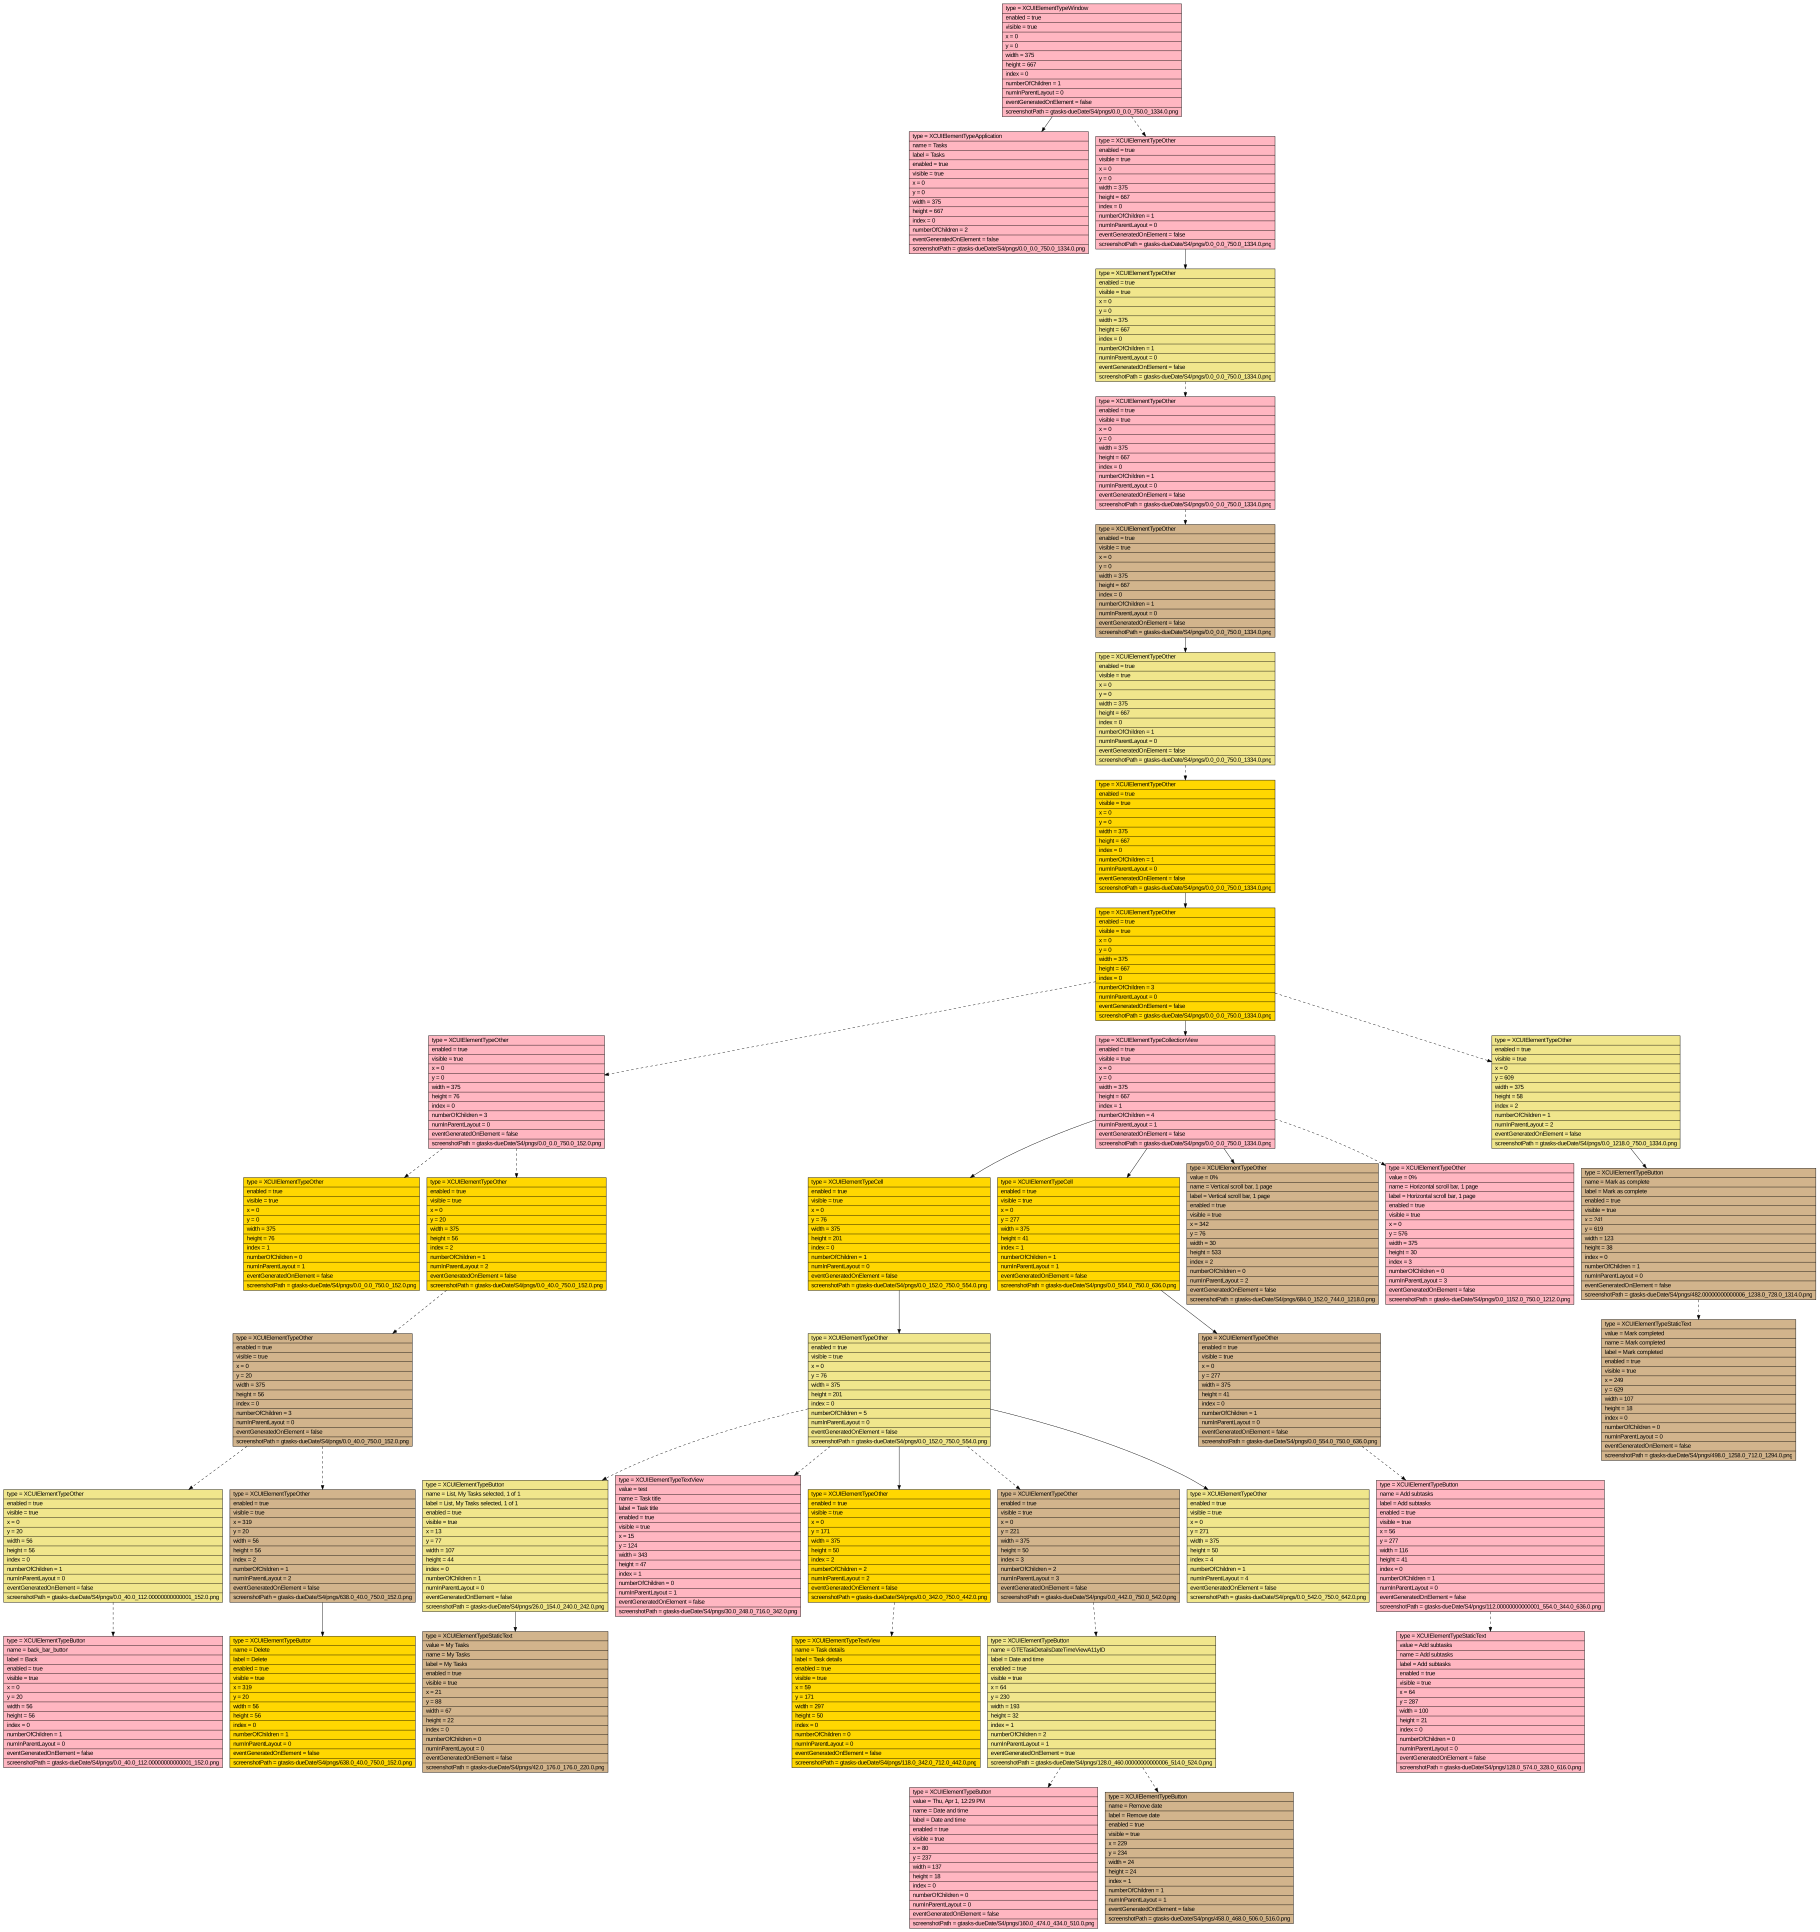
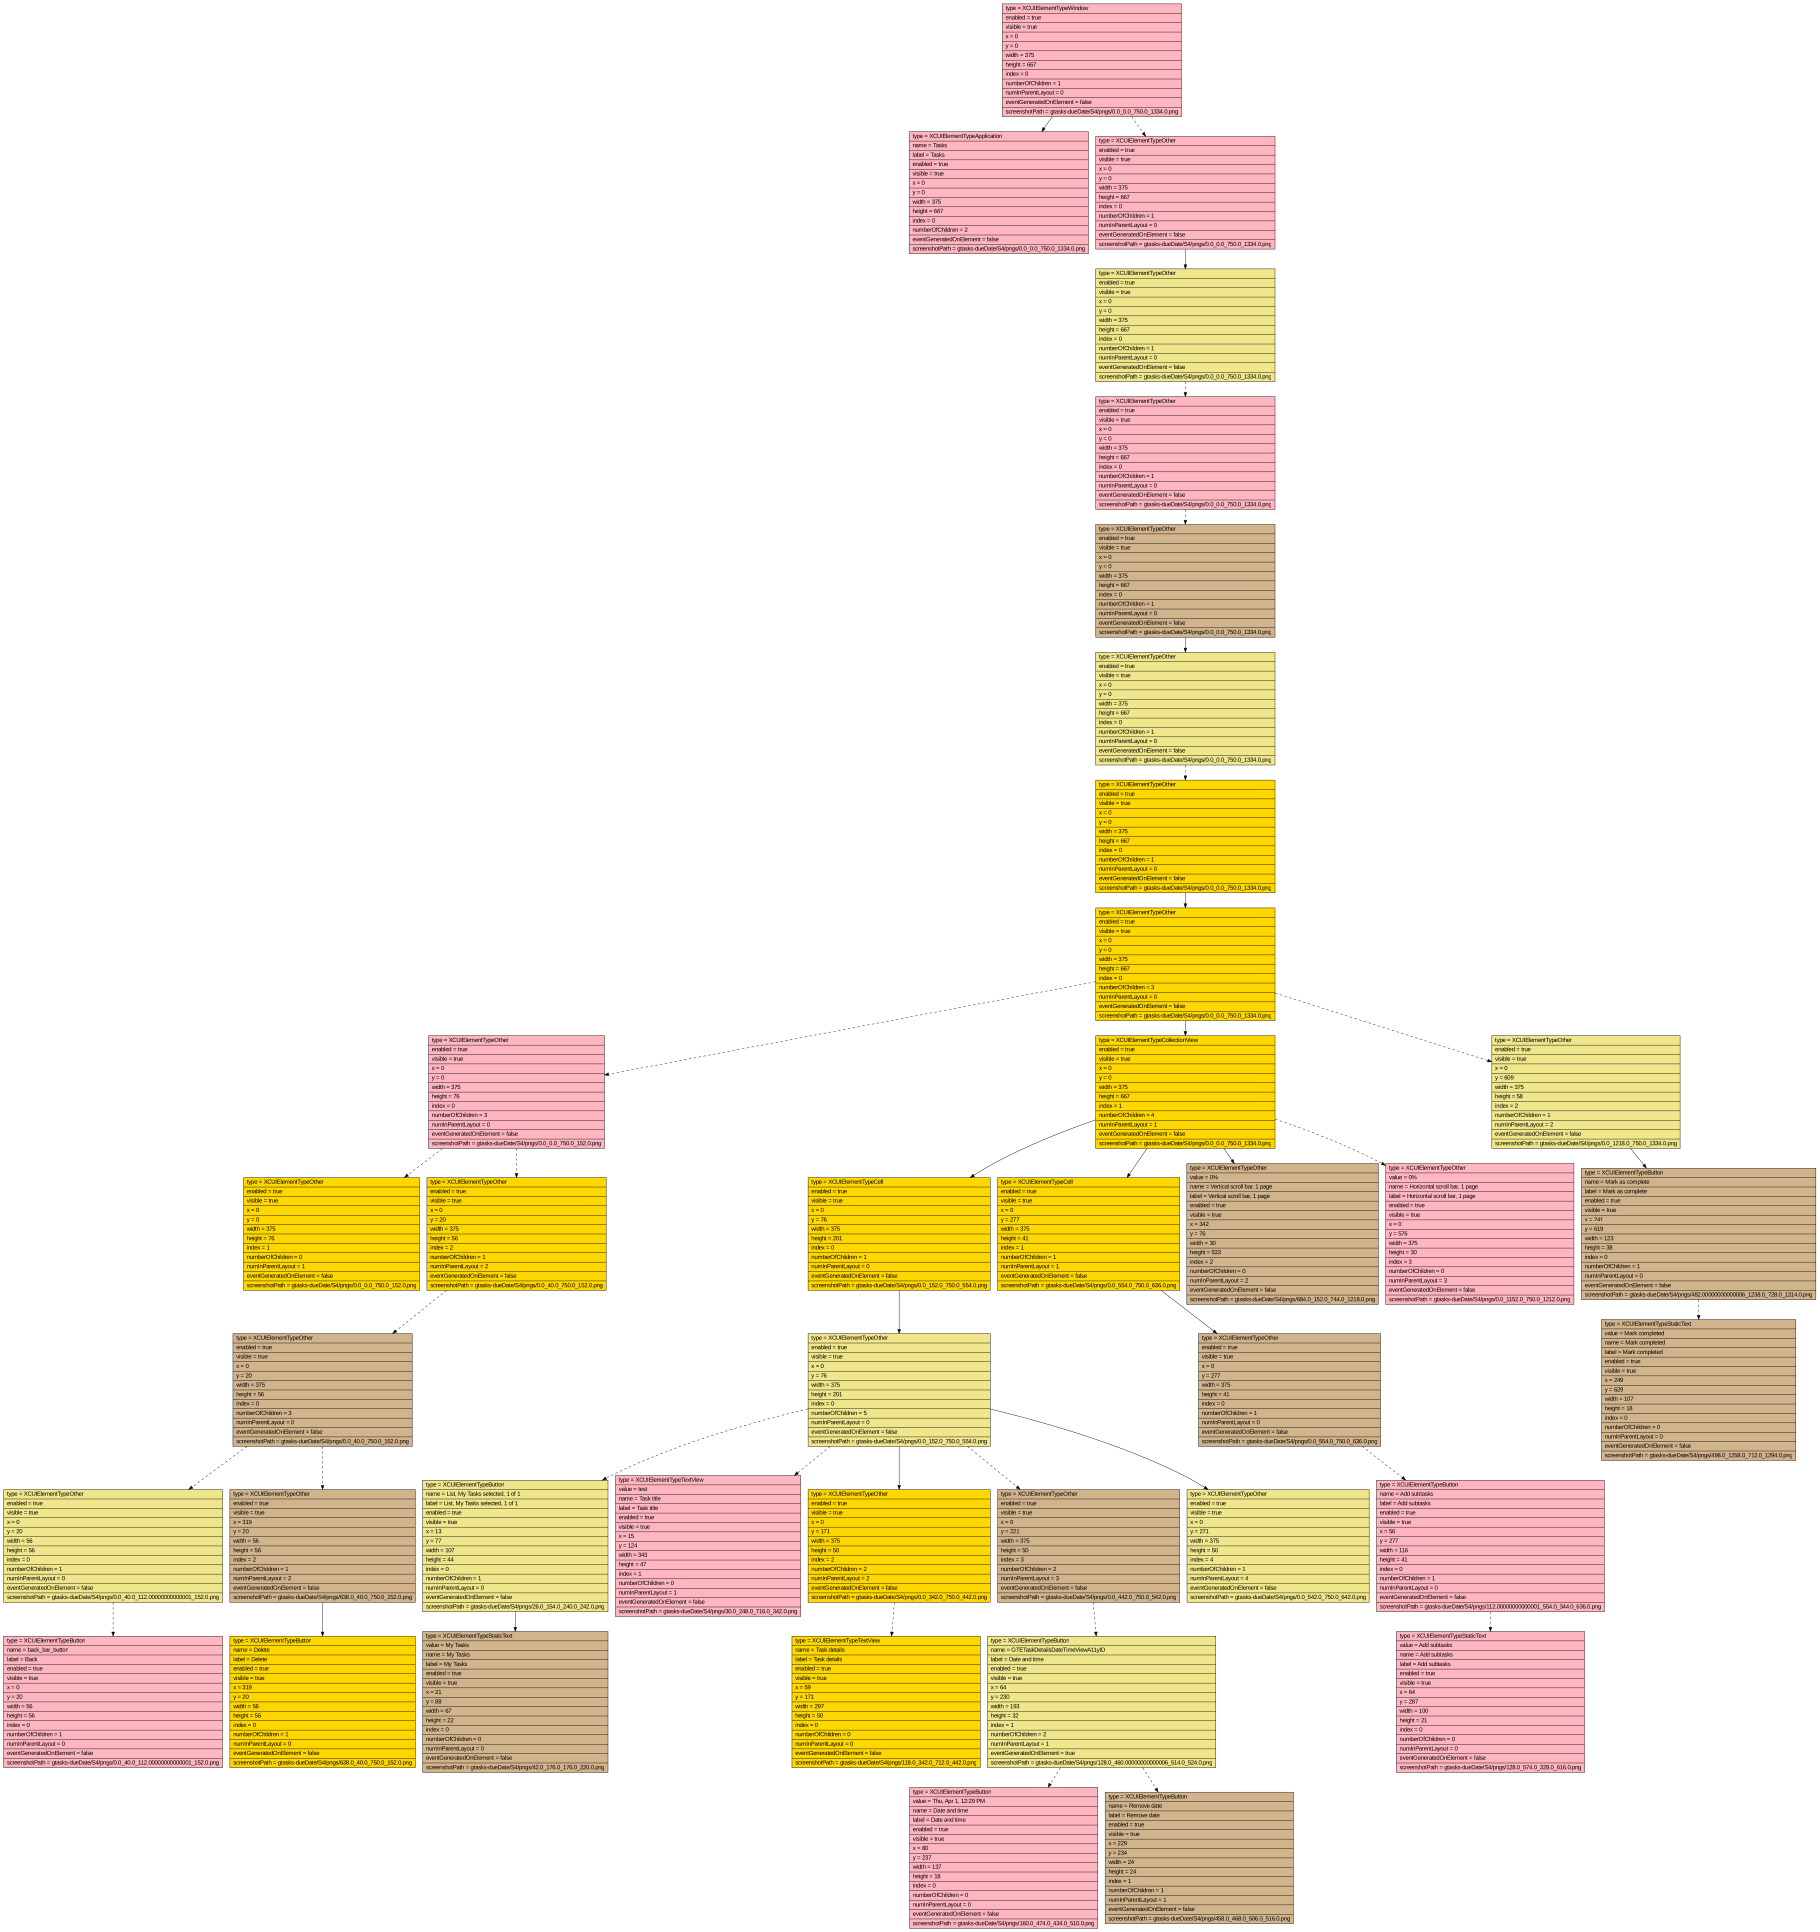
(1185, 1092) -> (1185, 1092)
